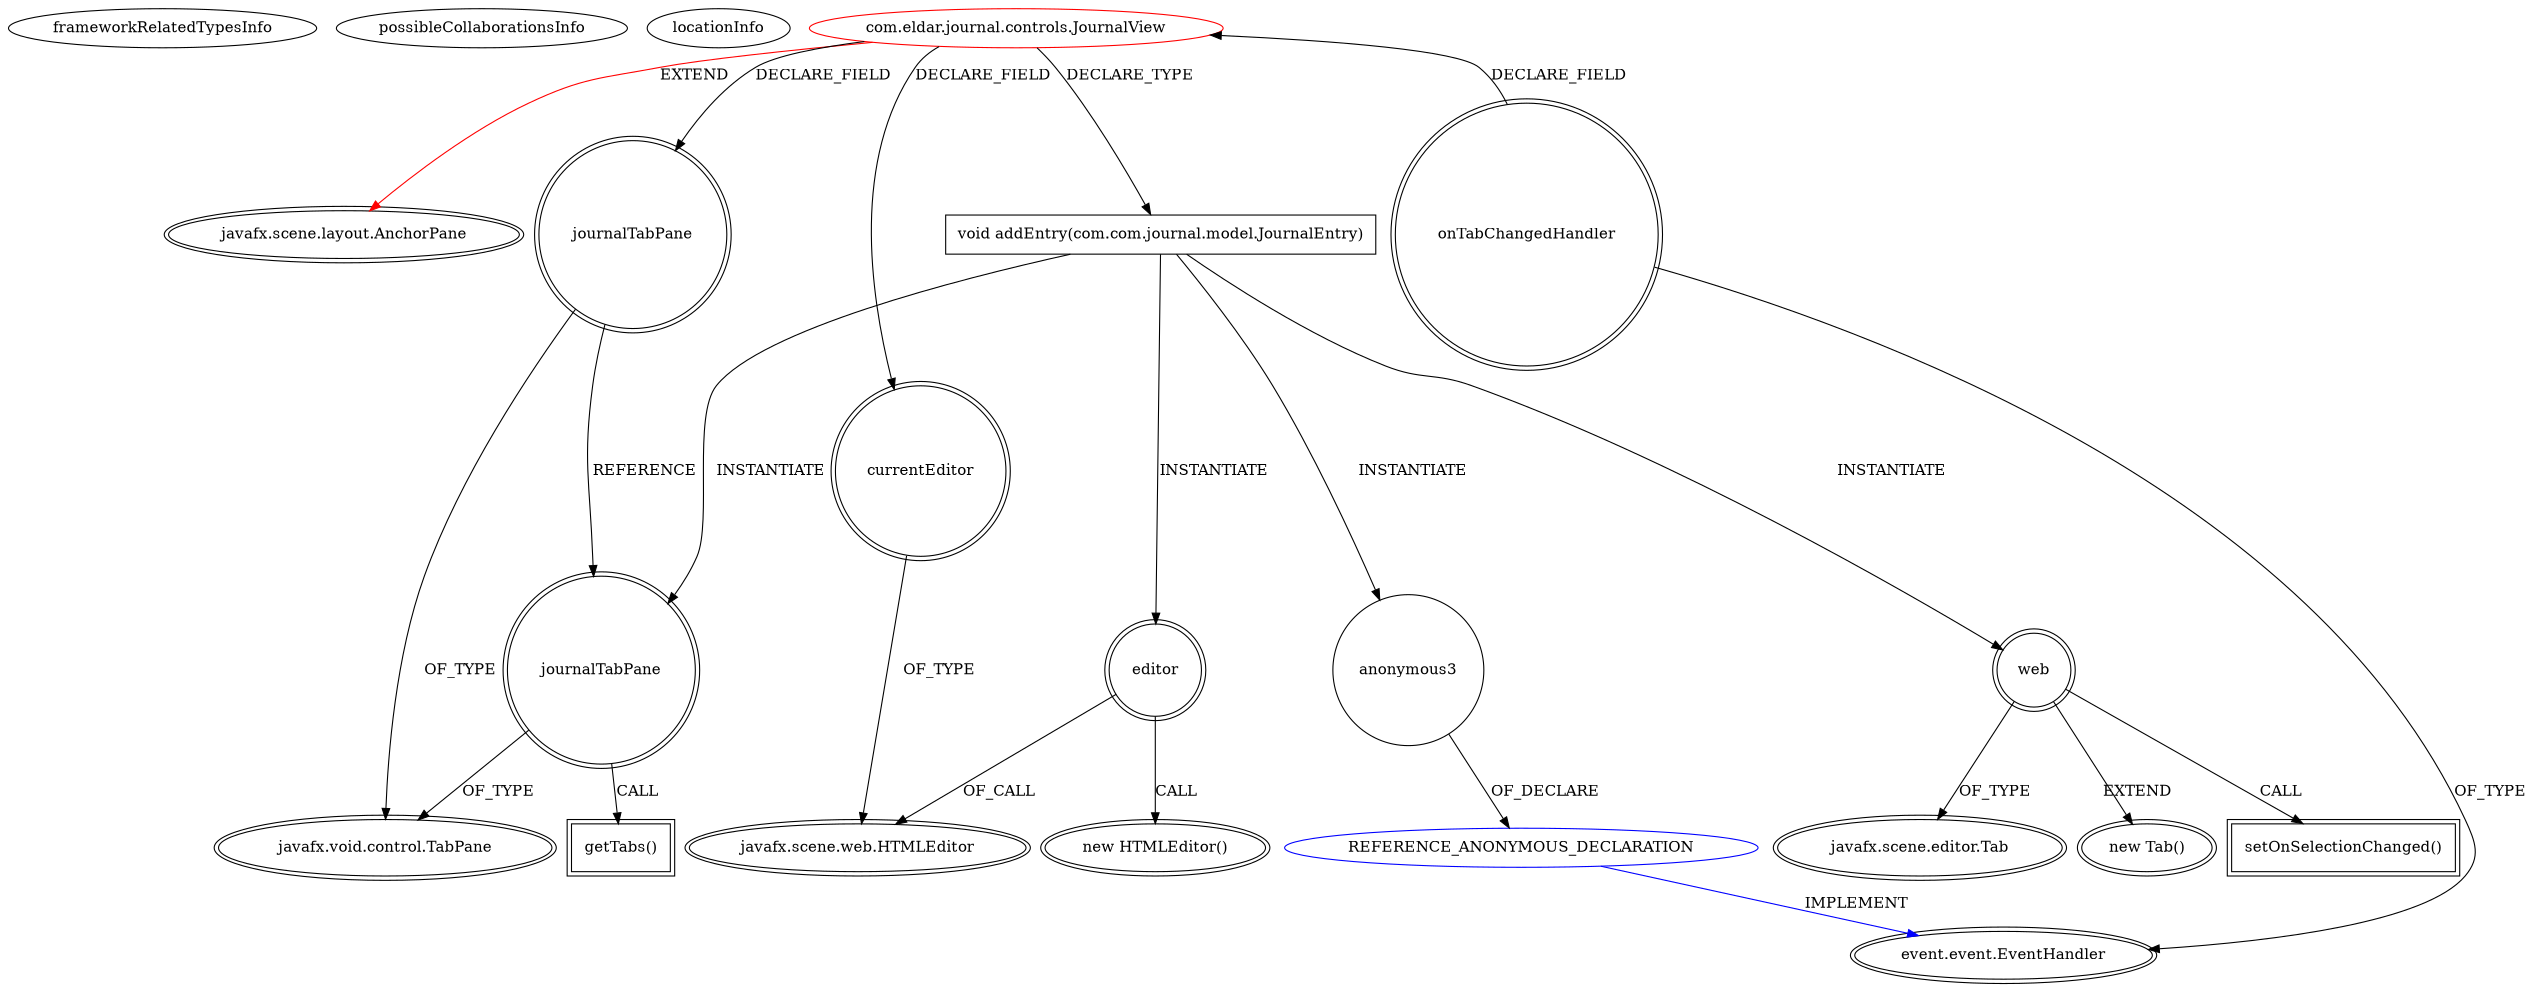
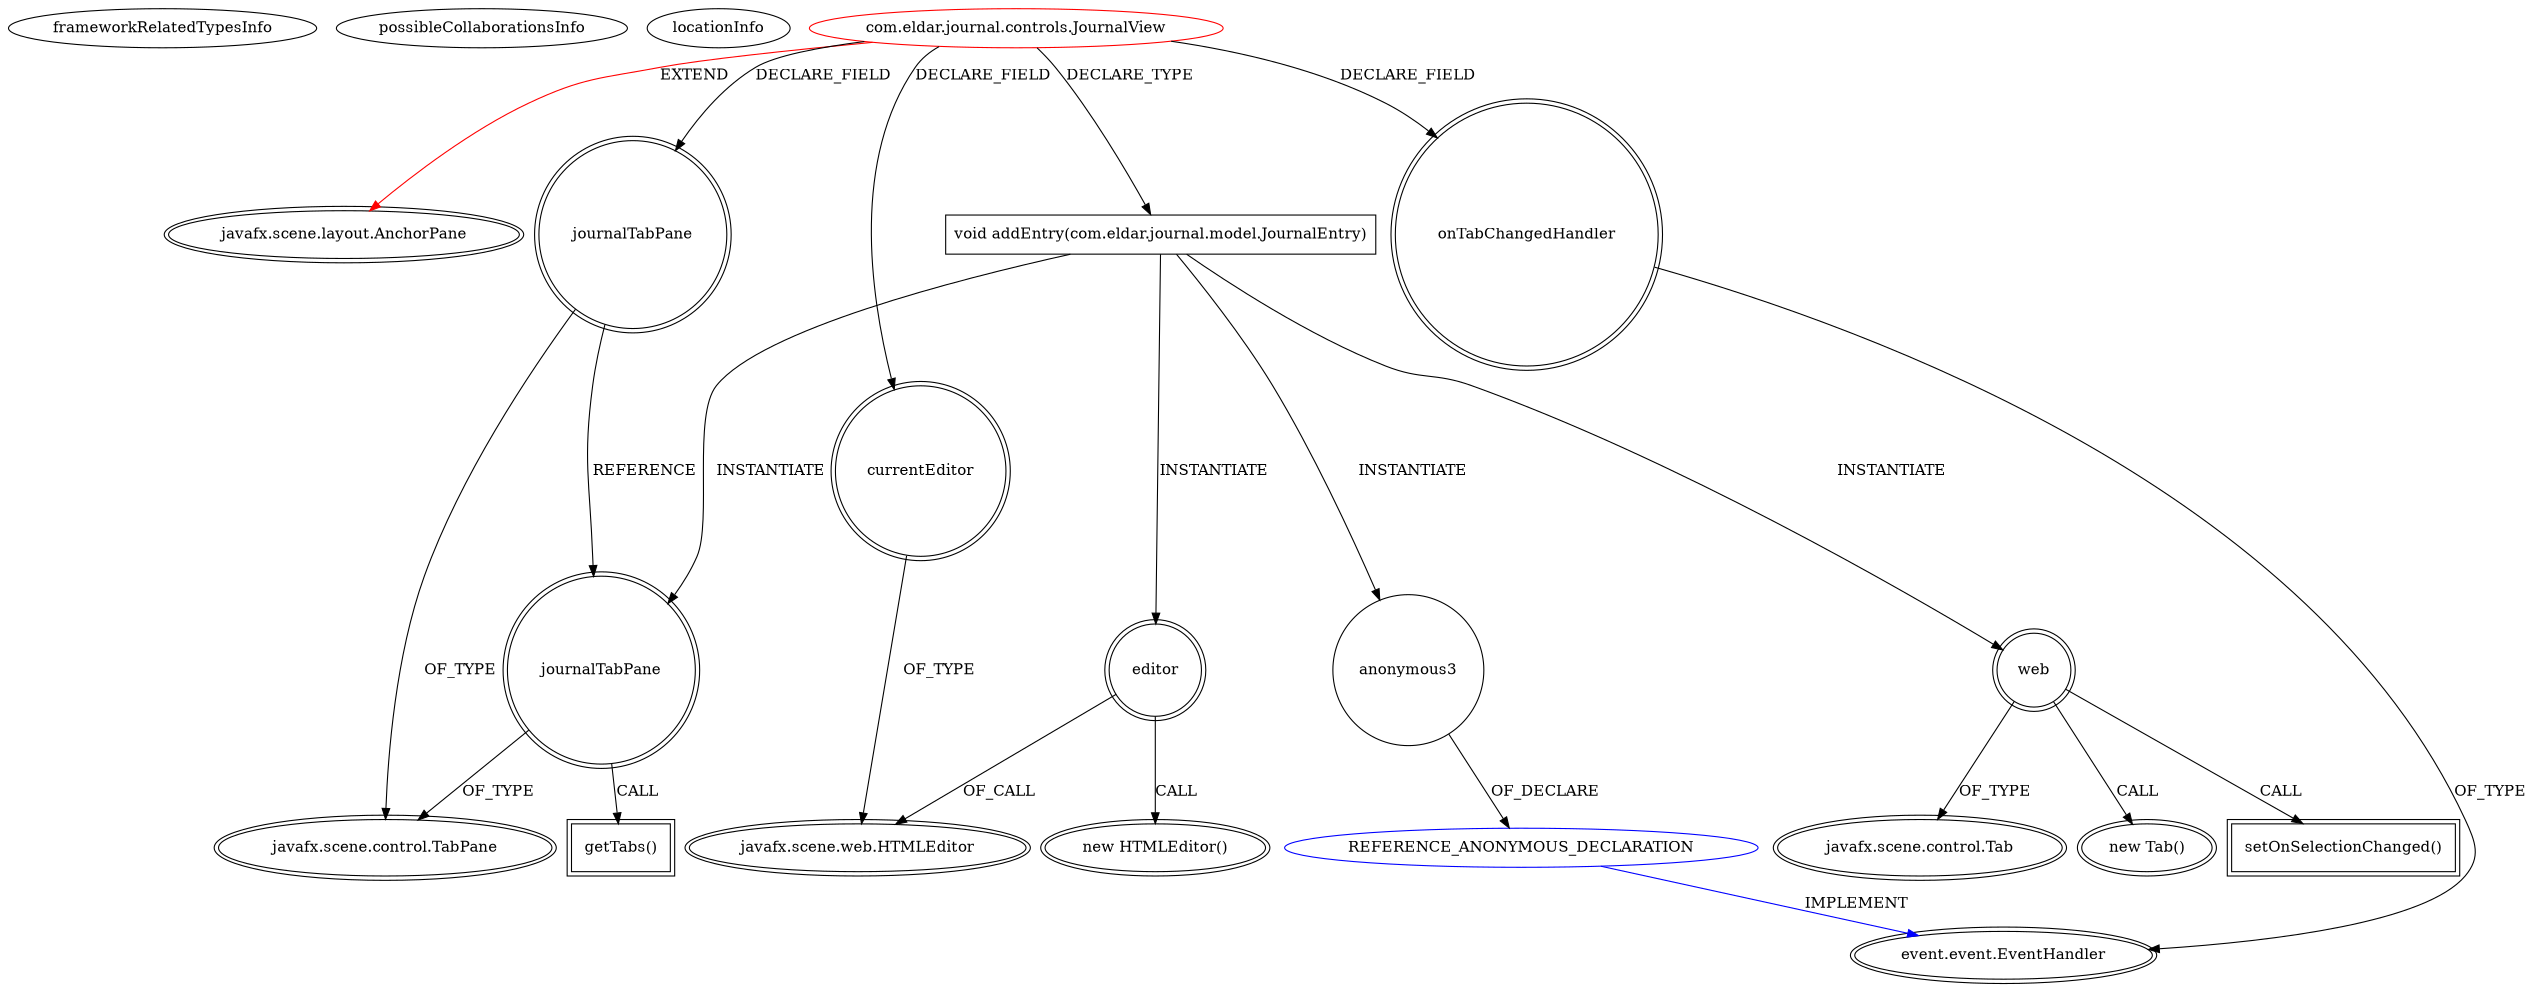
(1375, 46) -> (1305, 71)
(1161, 235) -> (1161, 235)
(2138, 792) -> (2138, 792)
(385, 848) -> (385, 848)
(1920, 848) -> (1920, 848)
